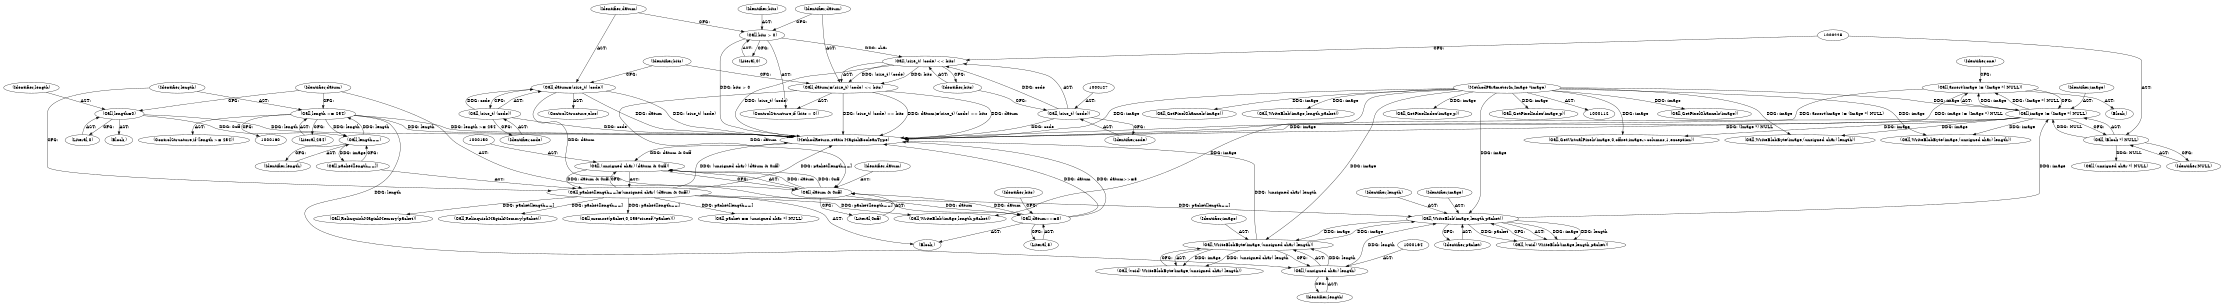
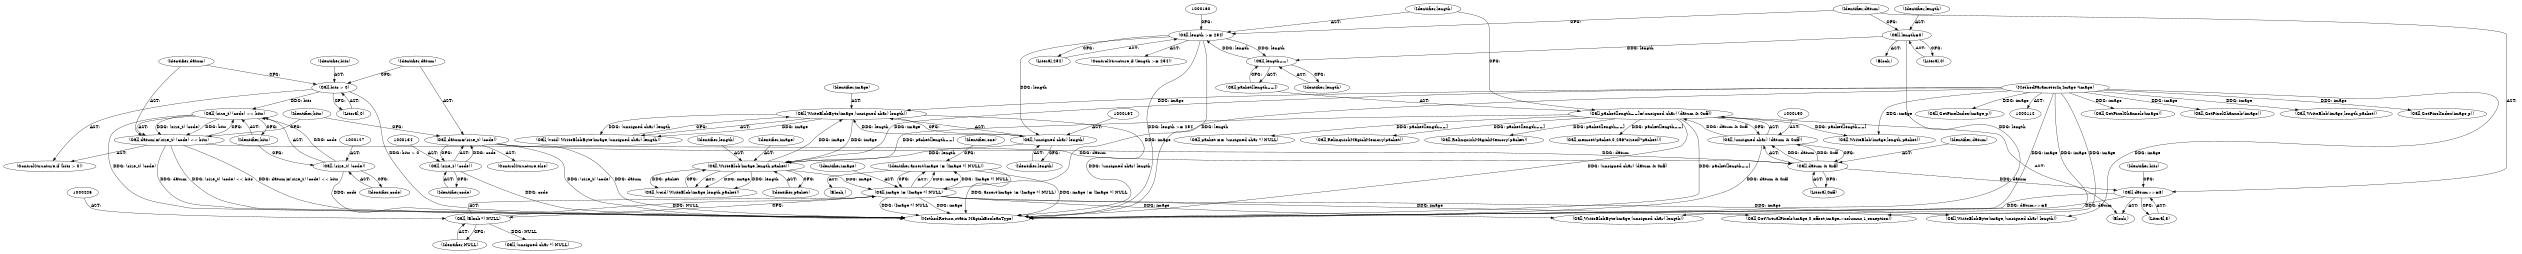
(876, 48) -> (301, 101)
(1393, 48) -> (221, 132)
(1980, 88) -> (936, 166)
(256, 118) -> (1201, 21)
(230, 127) -> (1640, 48)
none -> (403, 140)
(713, 146) -> (1600, 208)
(353, 153) -> (1273, 75)
(935, 199) -> none
